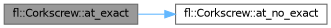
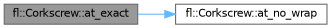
(251, 14) -> (251, 14)
